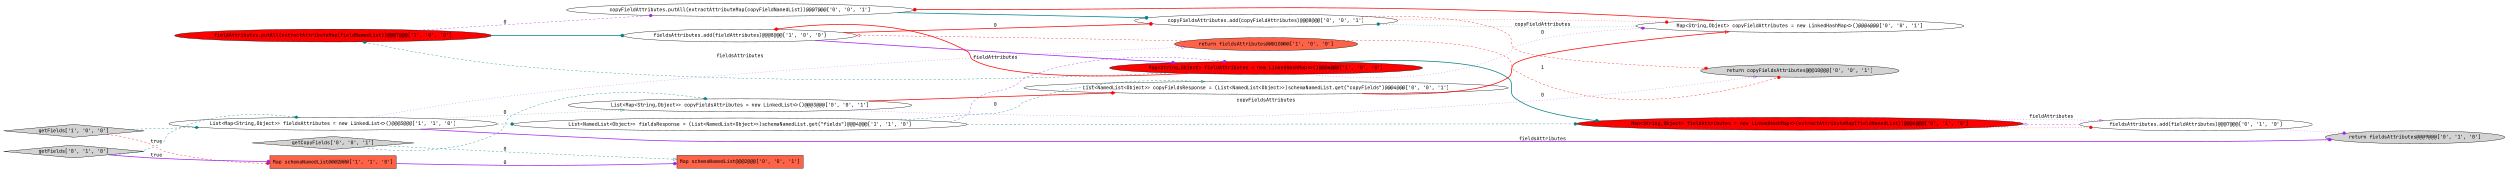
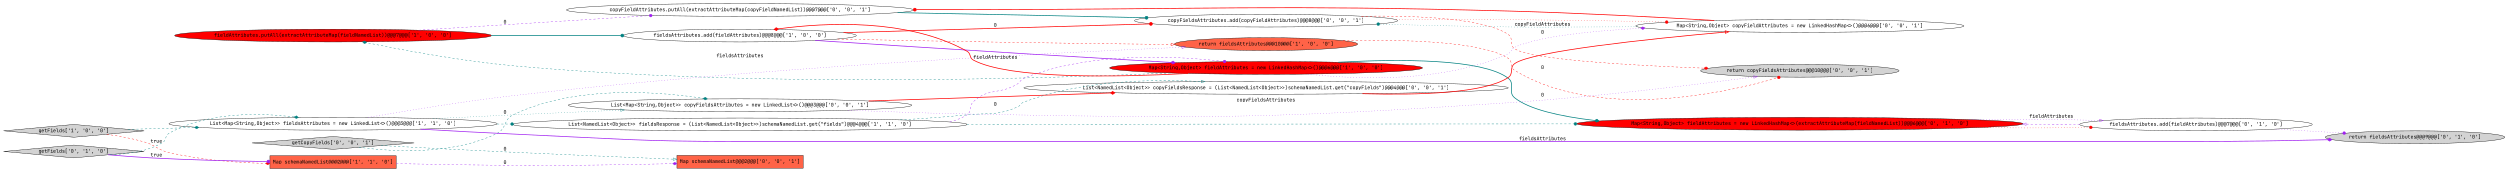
(1023, 38) -> (1004, 42)
(1543, 68) -> (1543, 68)
(534, 165) -> (534, 165)
